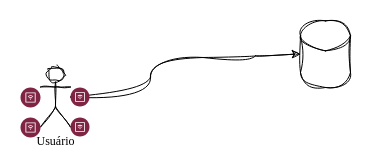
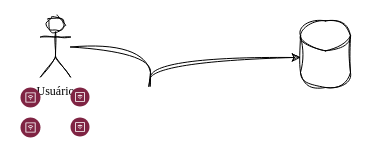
(56, 97) -> (56, 47)
